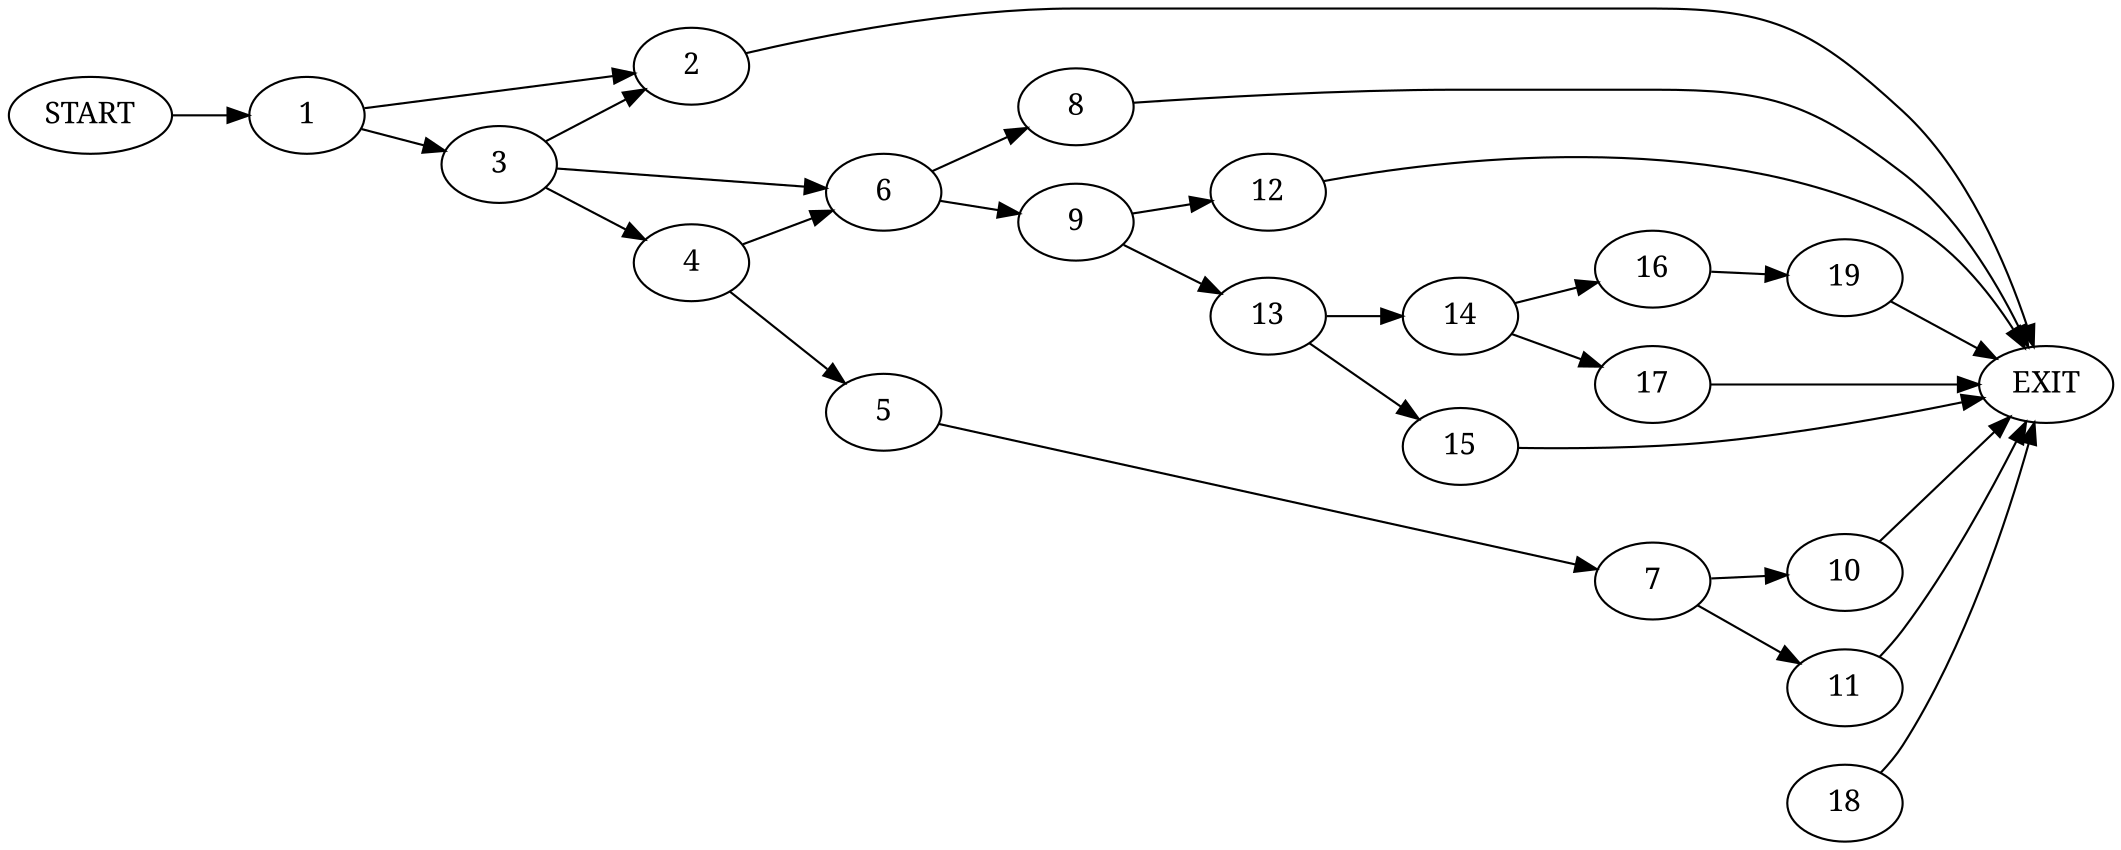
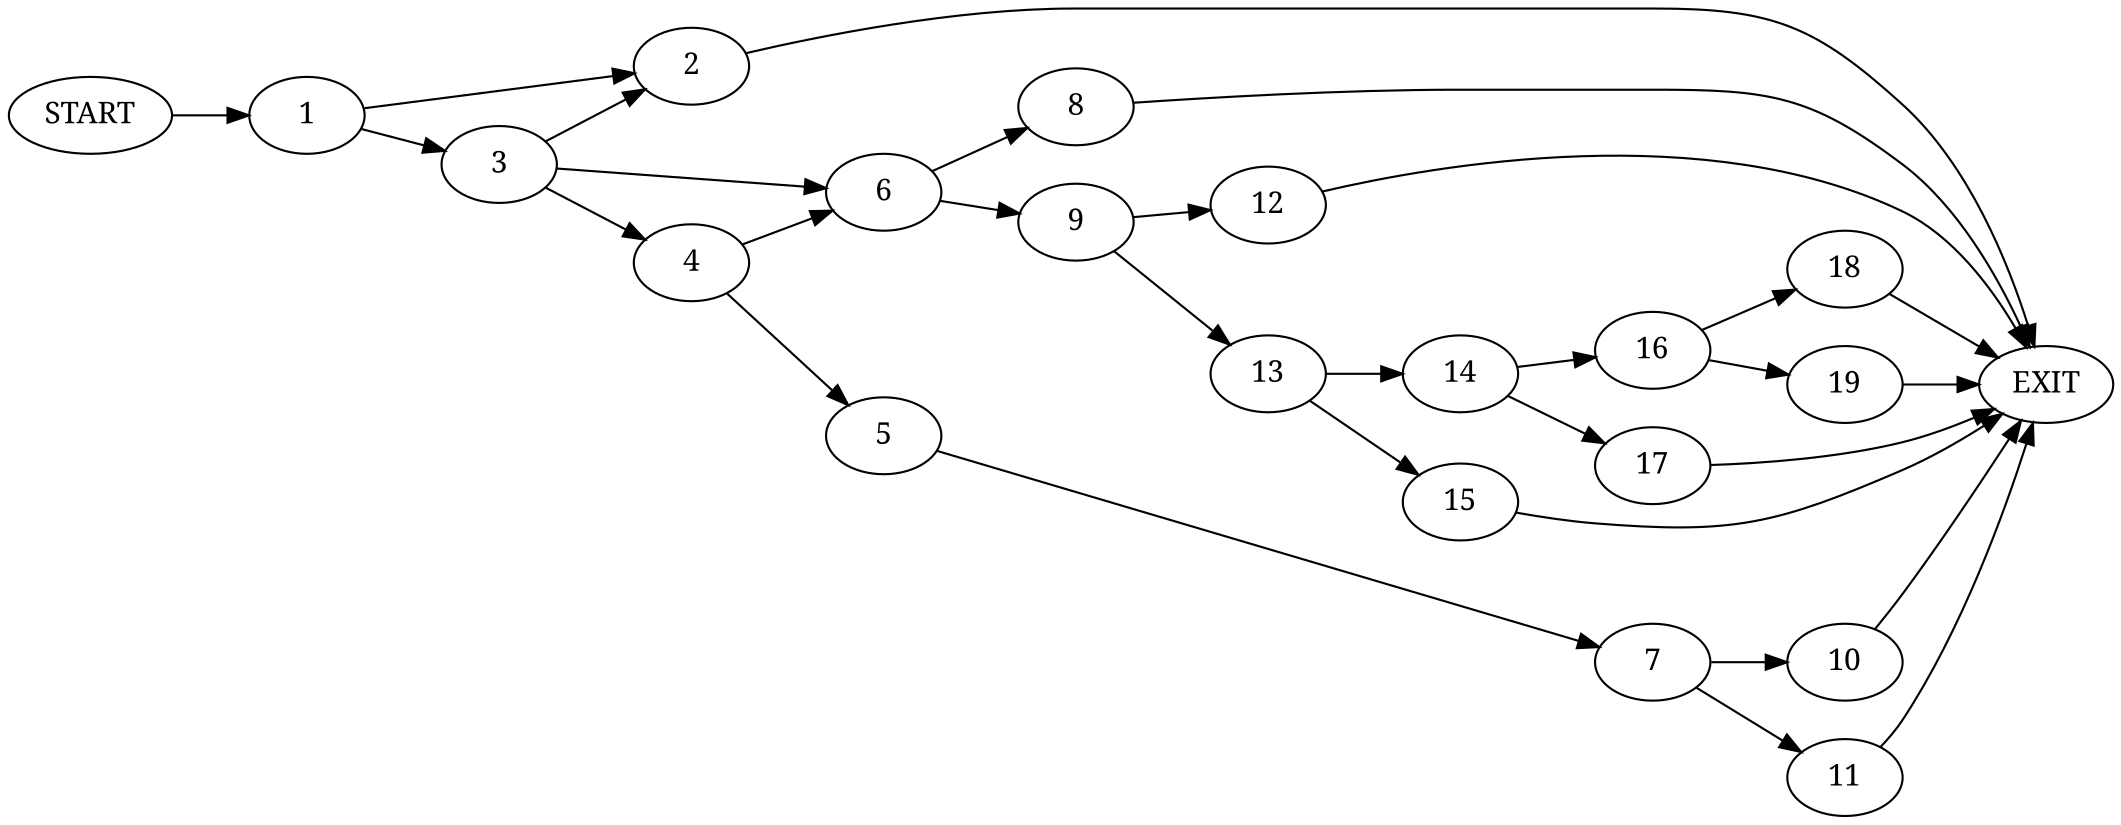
none -> (1739, 314)
